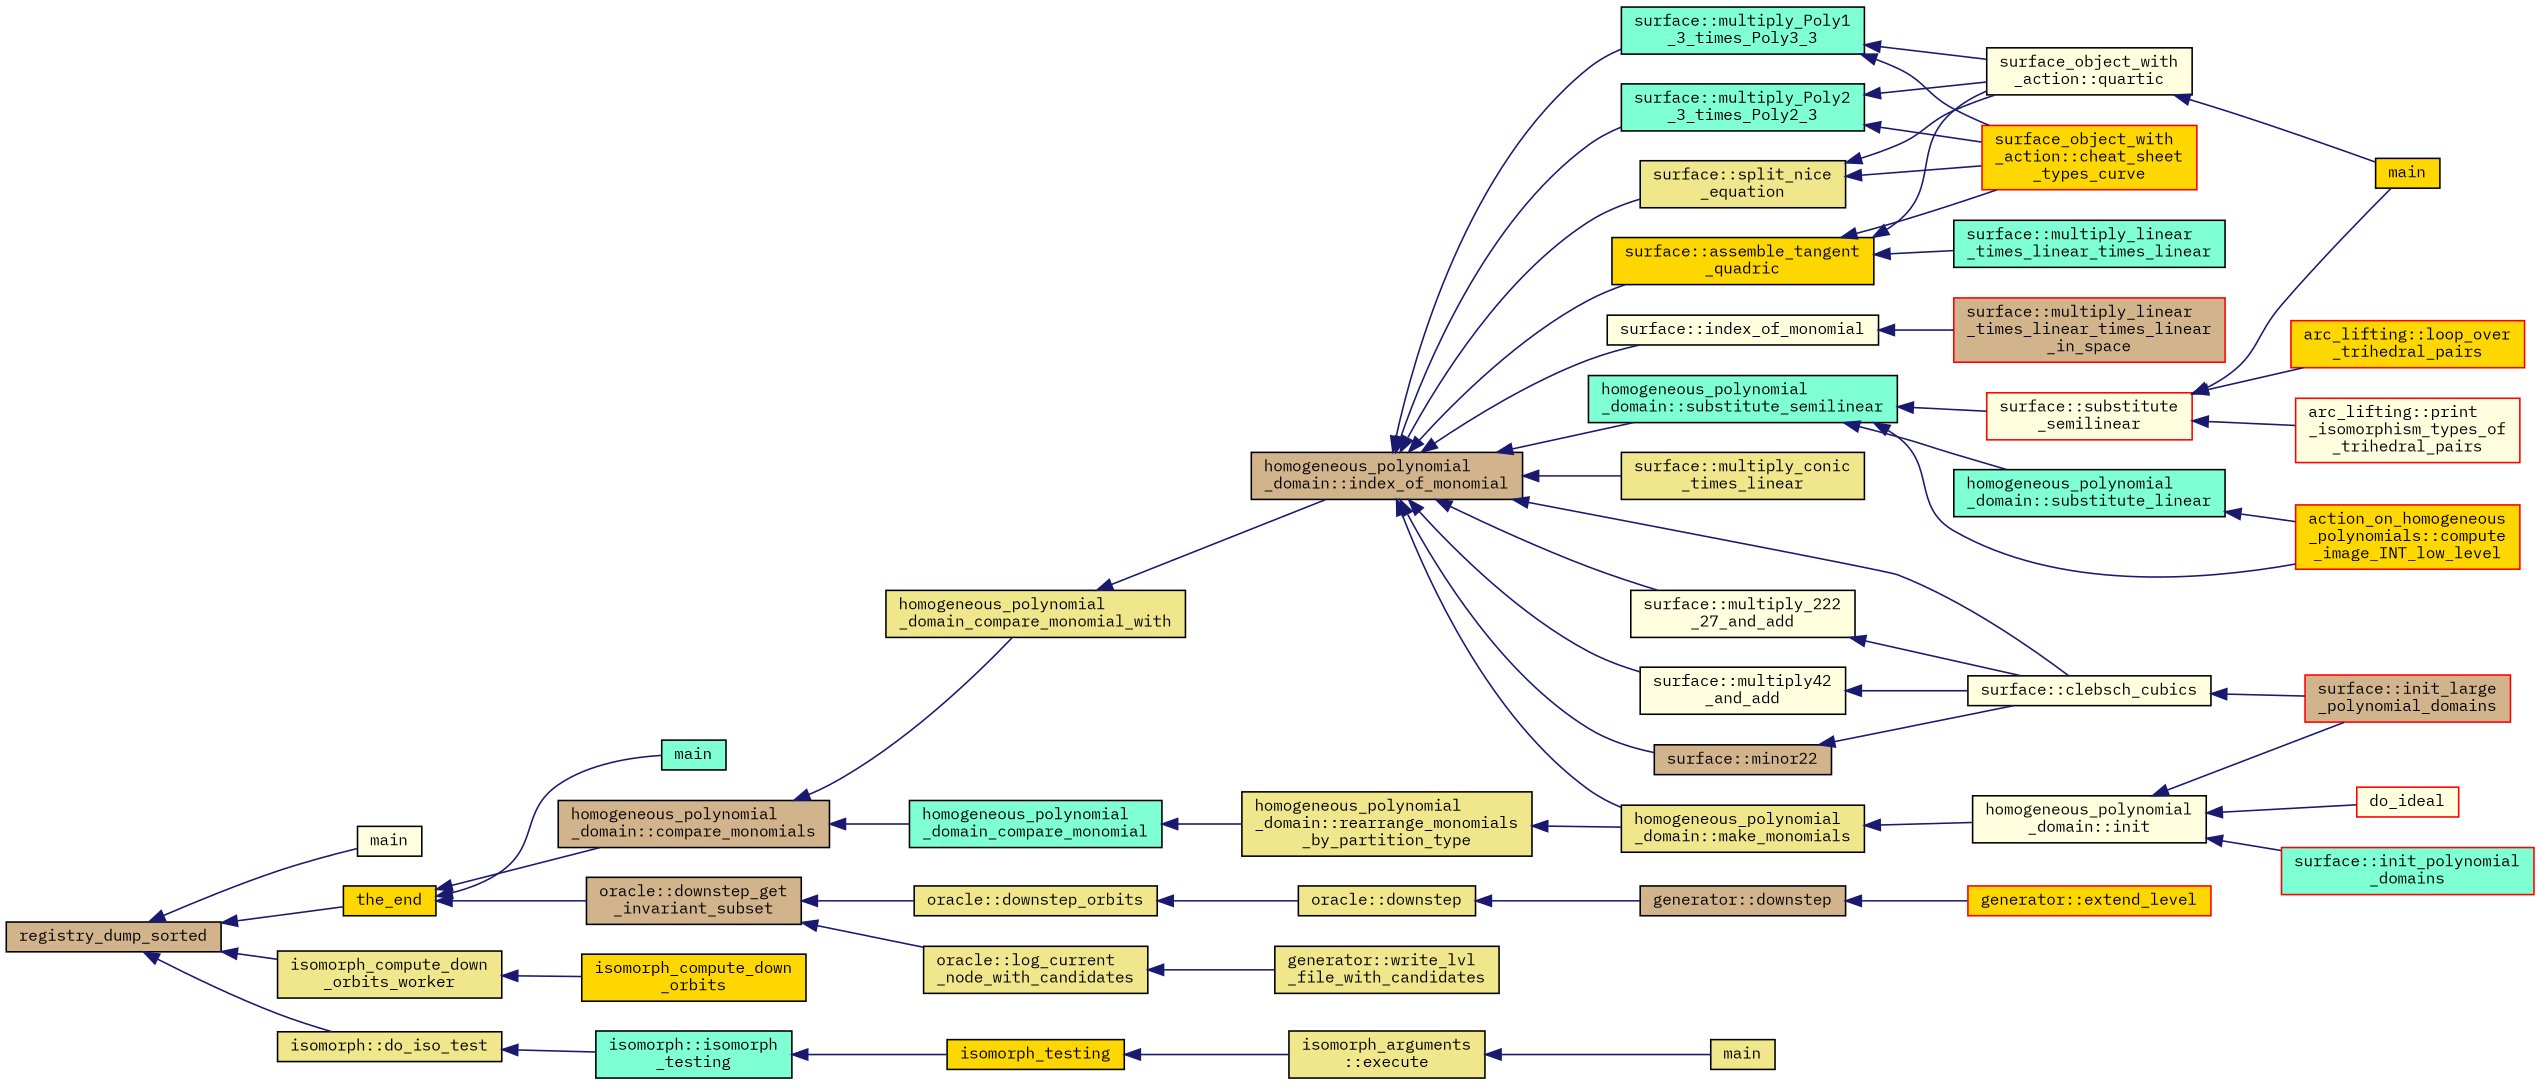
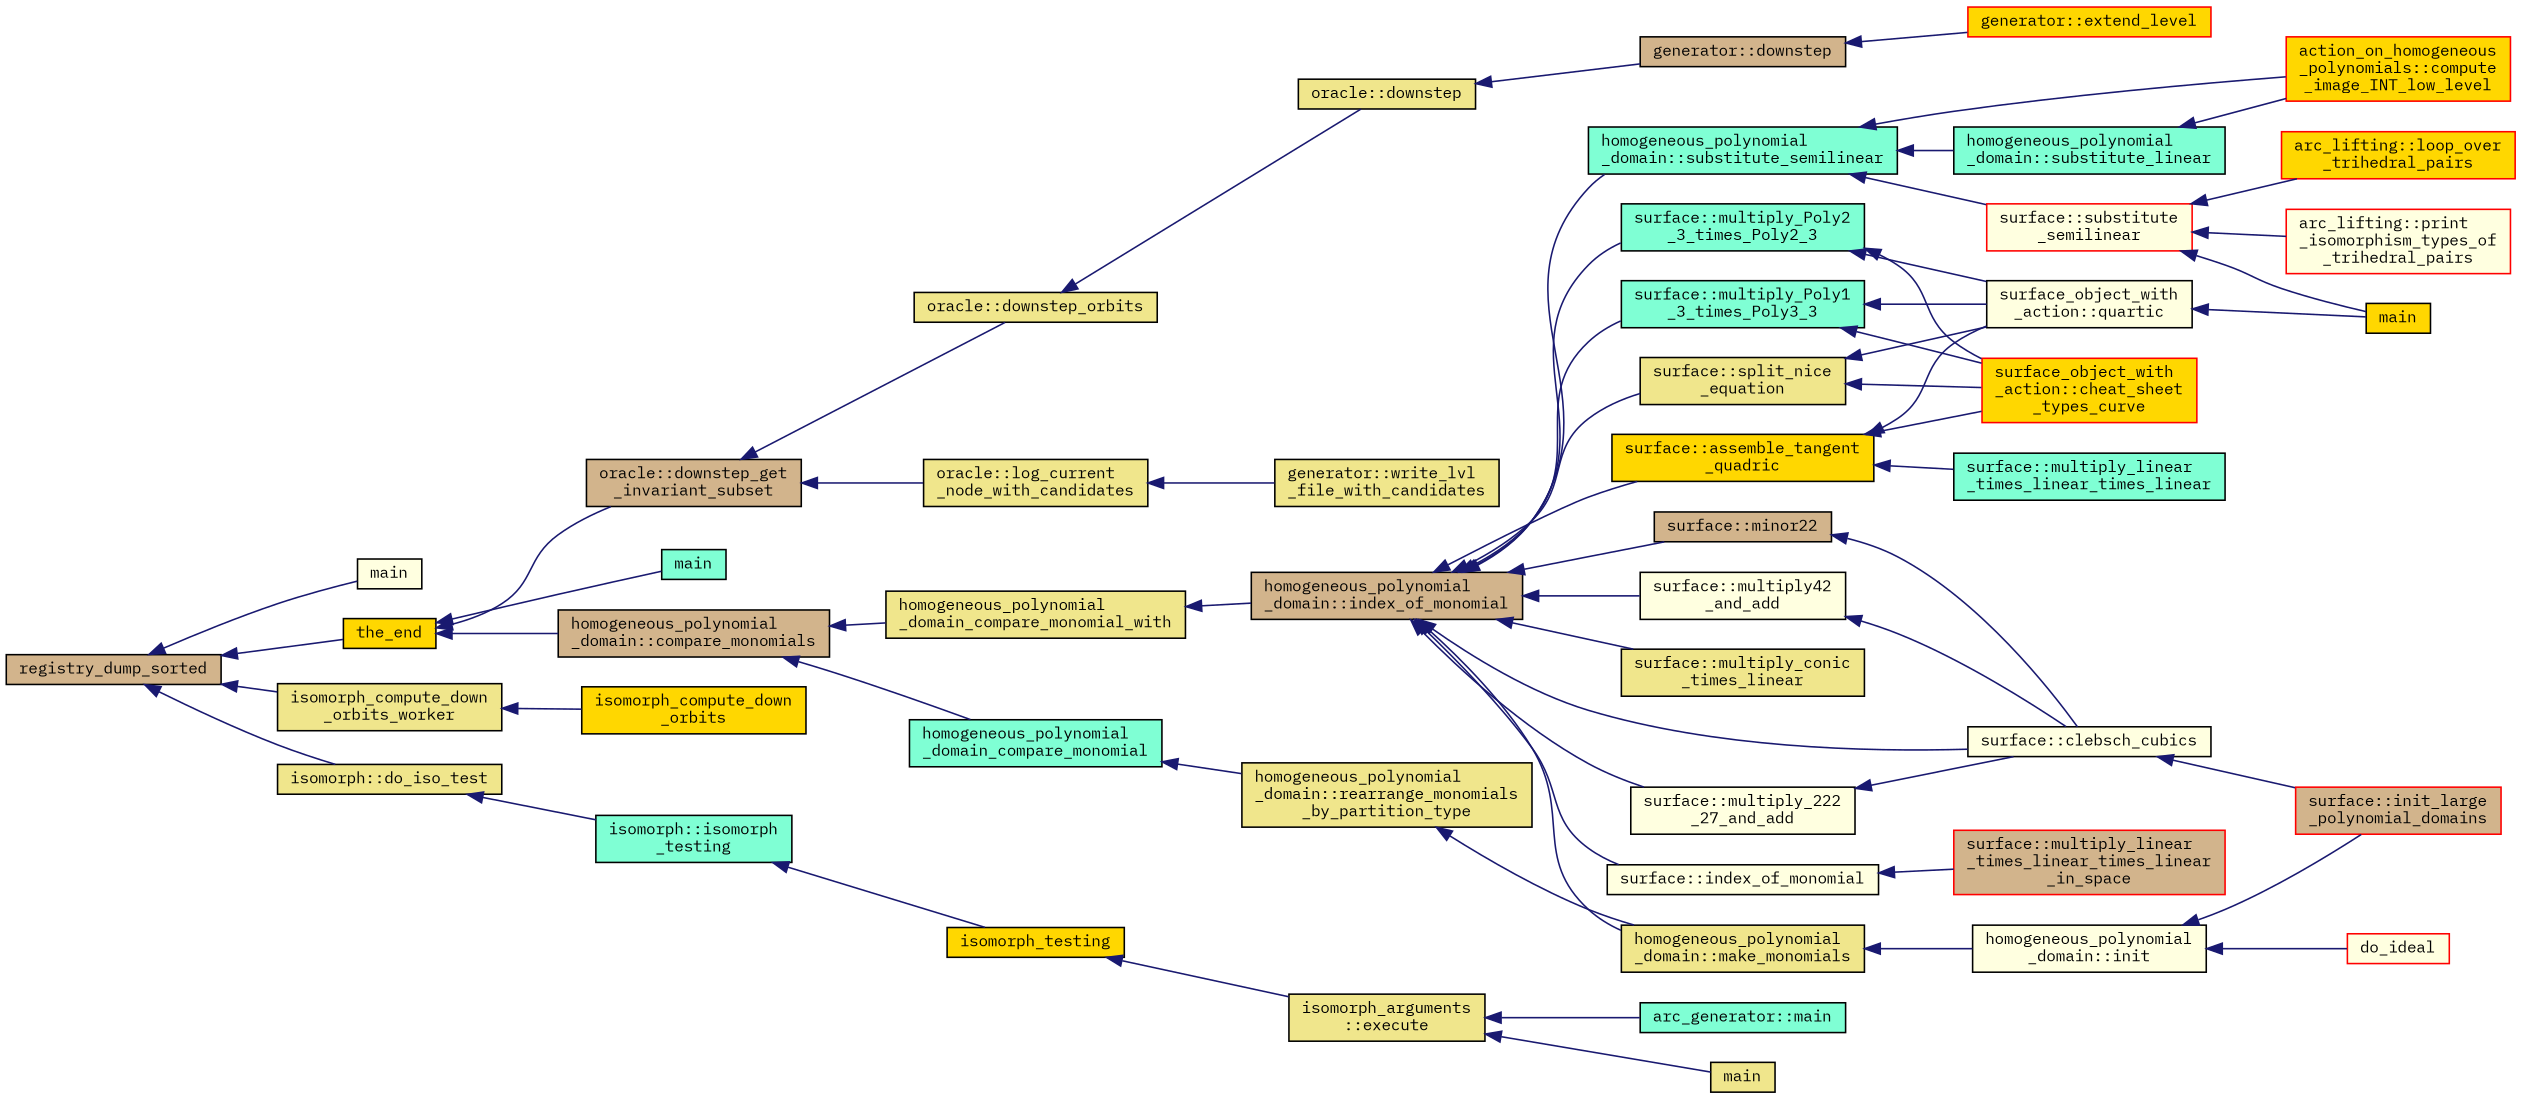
(2408, 871) -> none
none -> (1743, 1018)
